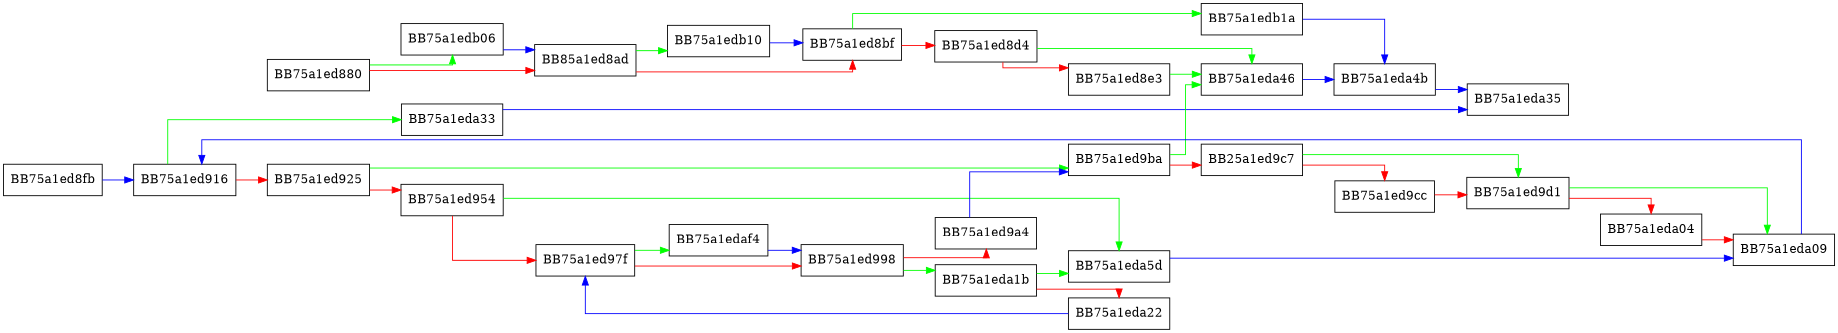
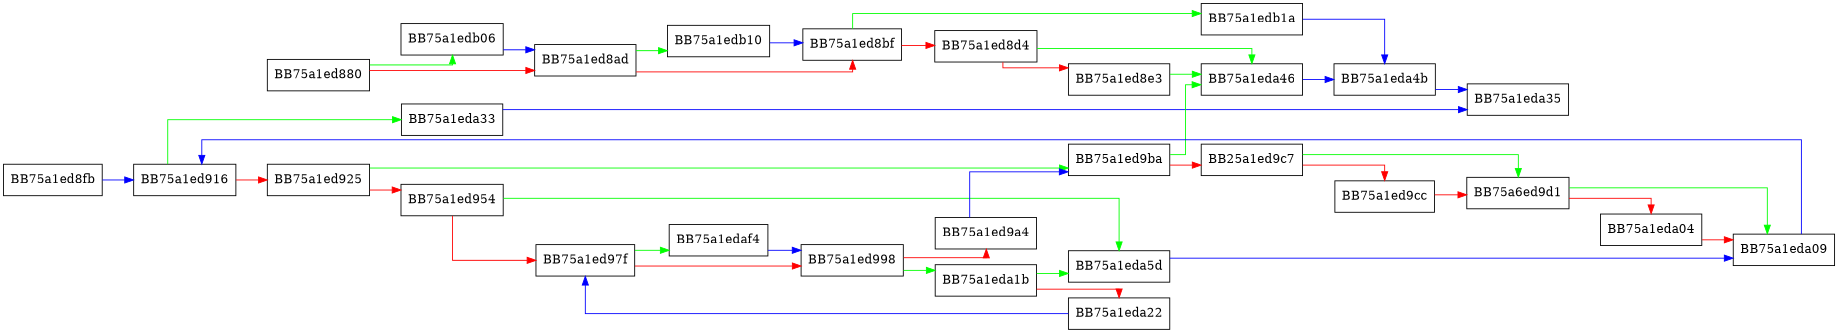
(585, 60) -> (585, 60)
(1518, 193) -> (1518, 193)
